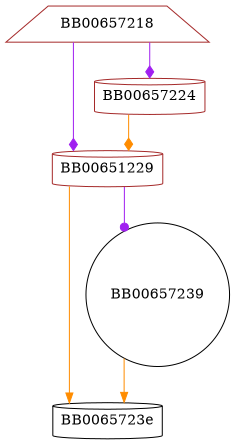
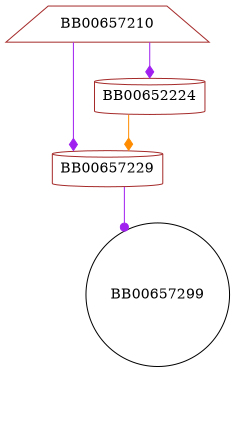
(108, 24) -> (108, 24)
(150, 96) -> (150, 96)
(108, 169) -> (108, 169)
(158, 295) -> (158, 295)
(108, 421) -> none
